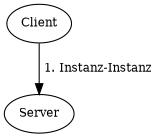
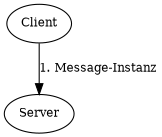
(98, 69) -> (98, 69)
